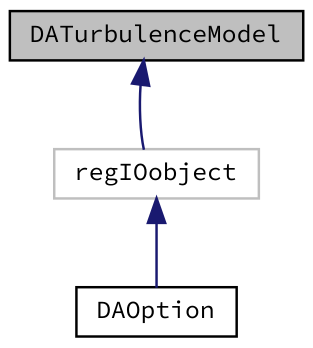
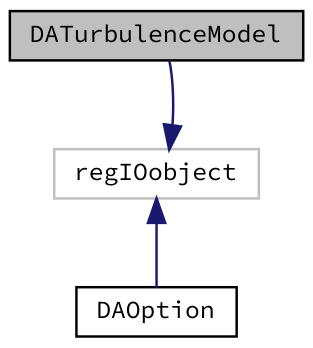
(140, 117) -> (173, 93)
